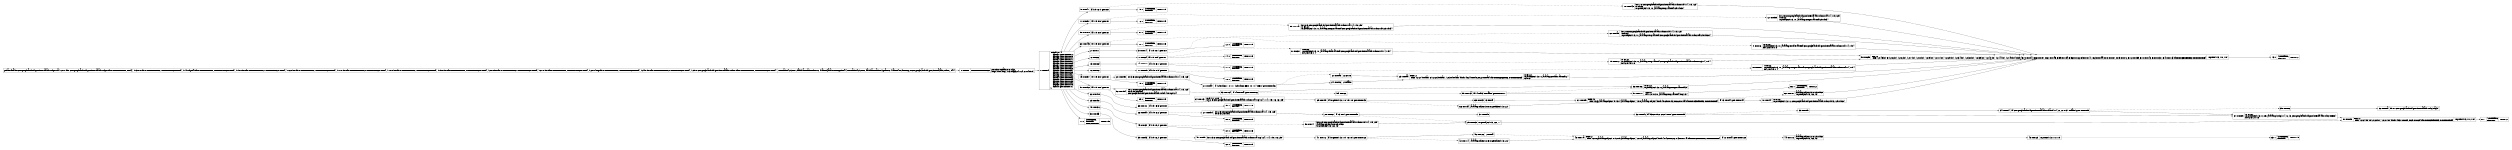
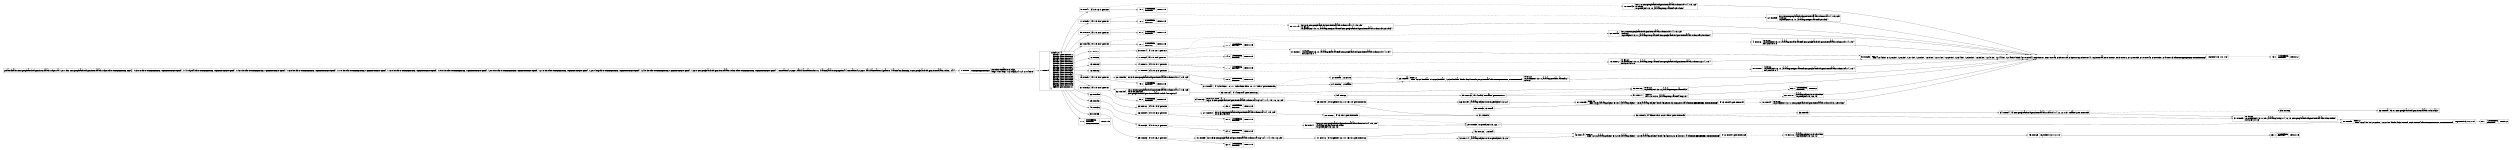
(1420, 100) -> (1414, 113)
